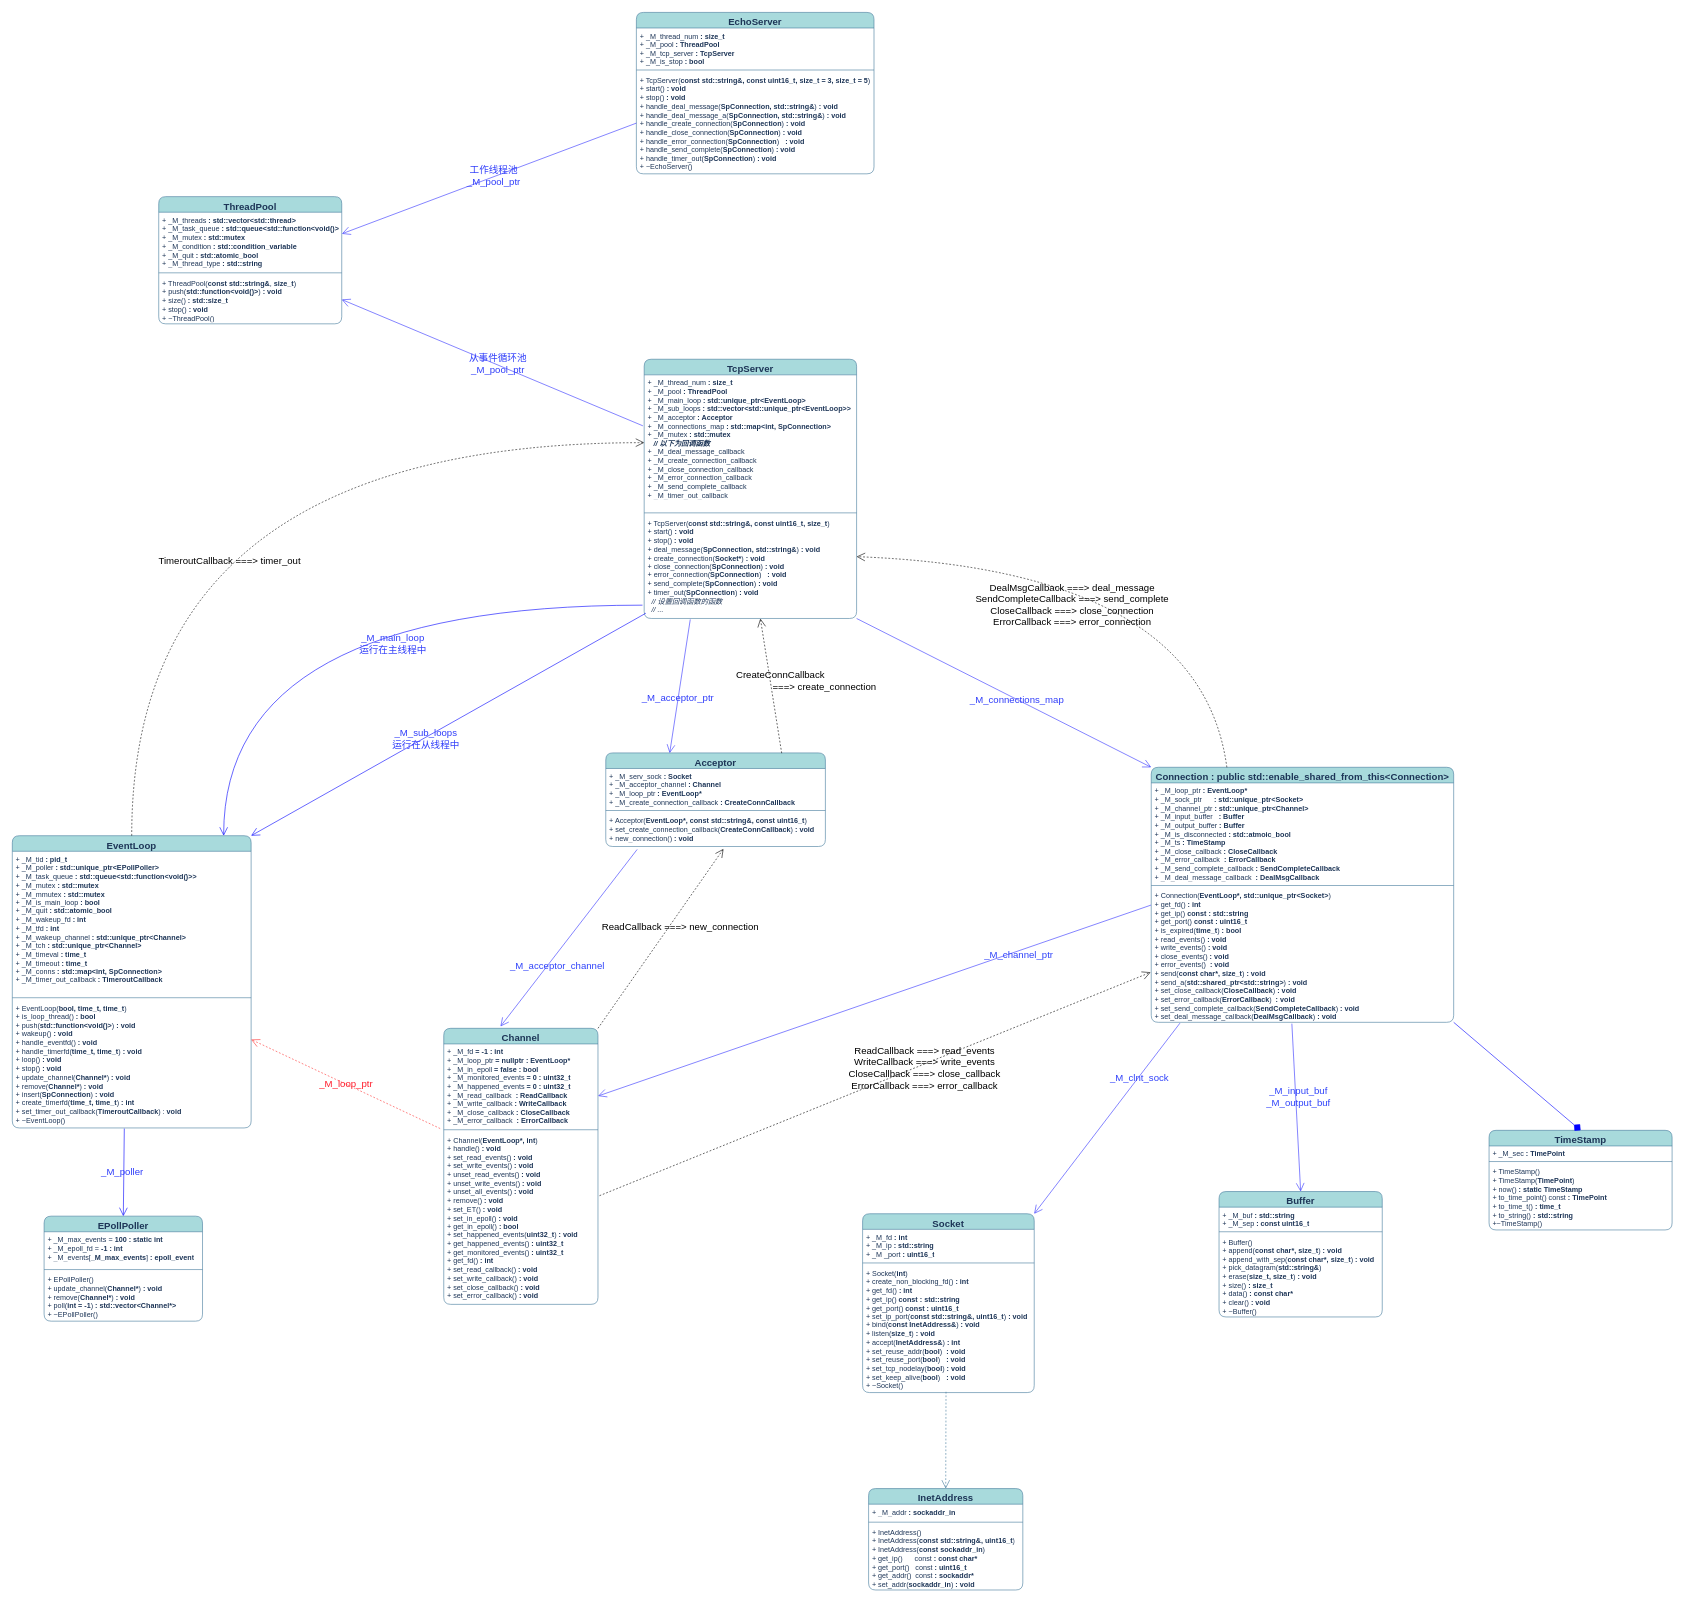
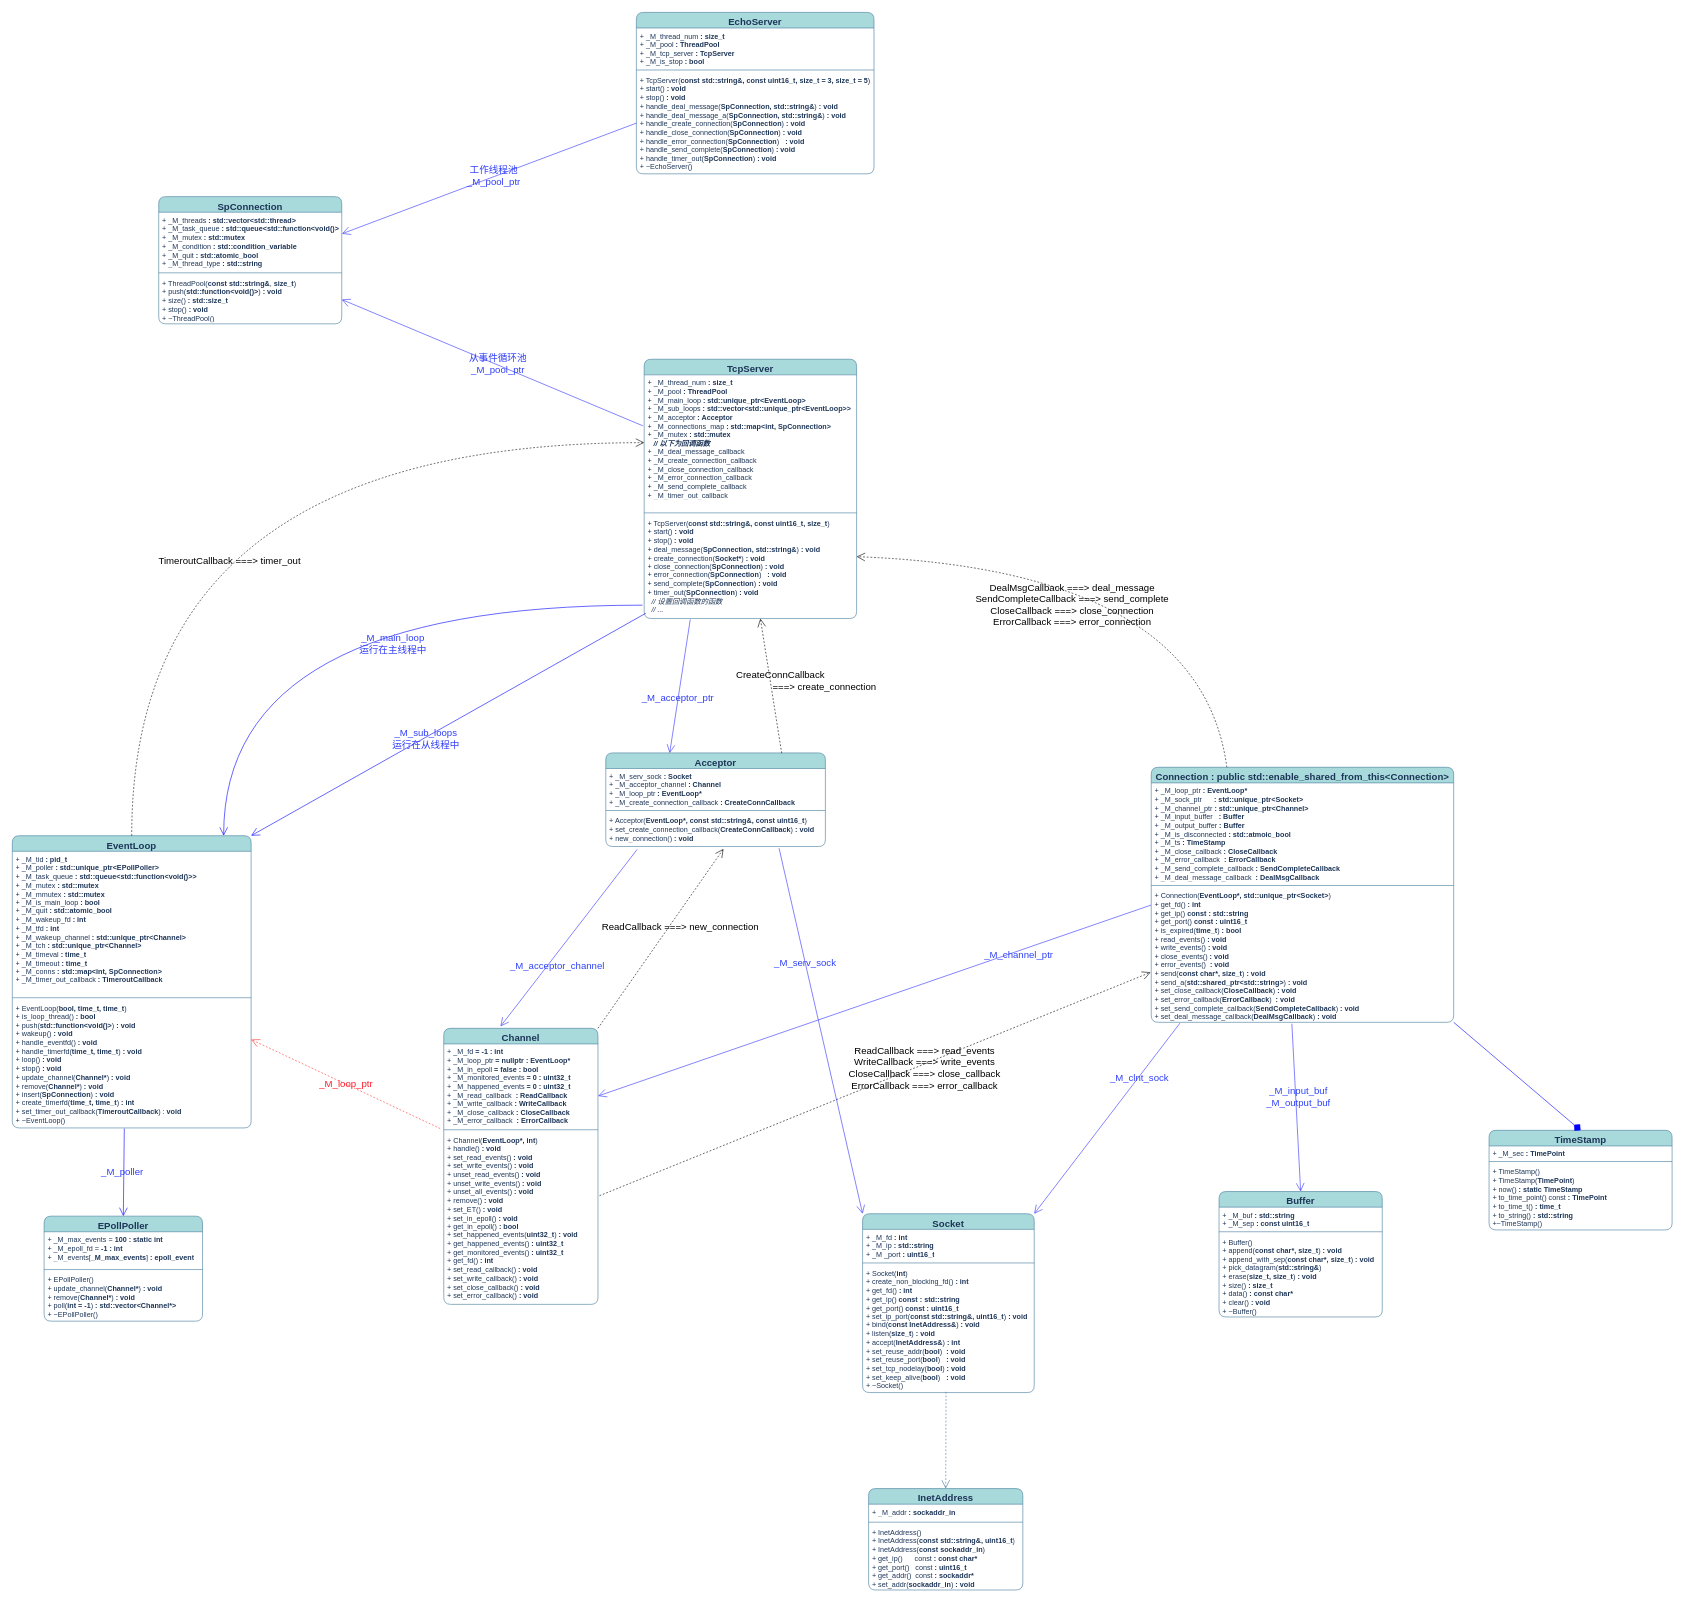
(250, 205) -> (250, 205)
(1018, 700) -> none
none -> (820, 1030)
